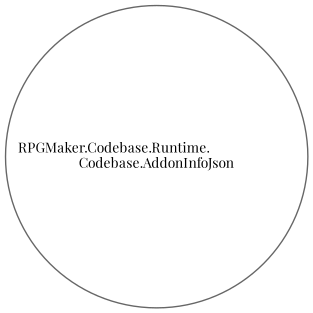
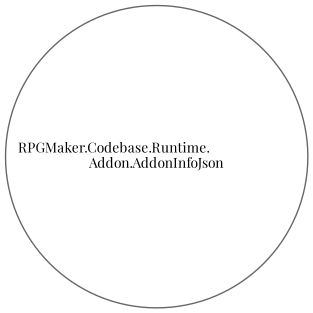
(157, 157) -> (157, 157)
